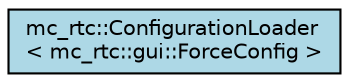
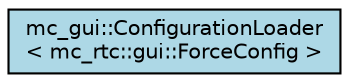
(174, 41) -> (174, 41)
